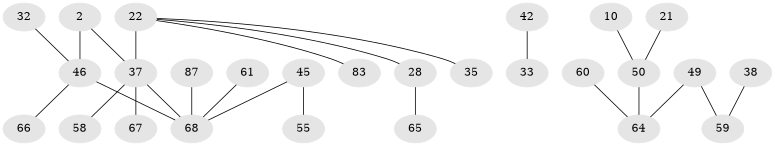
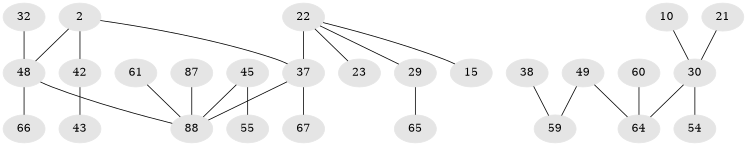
none -> (80, 45)
(80, 73) -> (24, 73)
(359, 73) -> (359, 73)
(415, 73) -> (415, 73)
(471, 73) -> (471, 73)
(527, 73) -> (80, 129)
(639, 73) -> (695, 73)
(80, 129) -> none
(192, 129) -> (192, 129)
none -> (695, 129)
